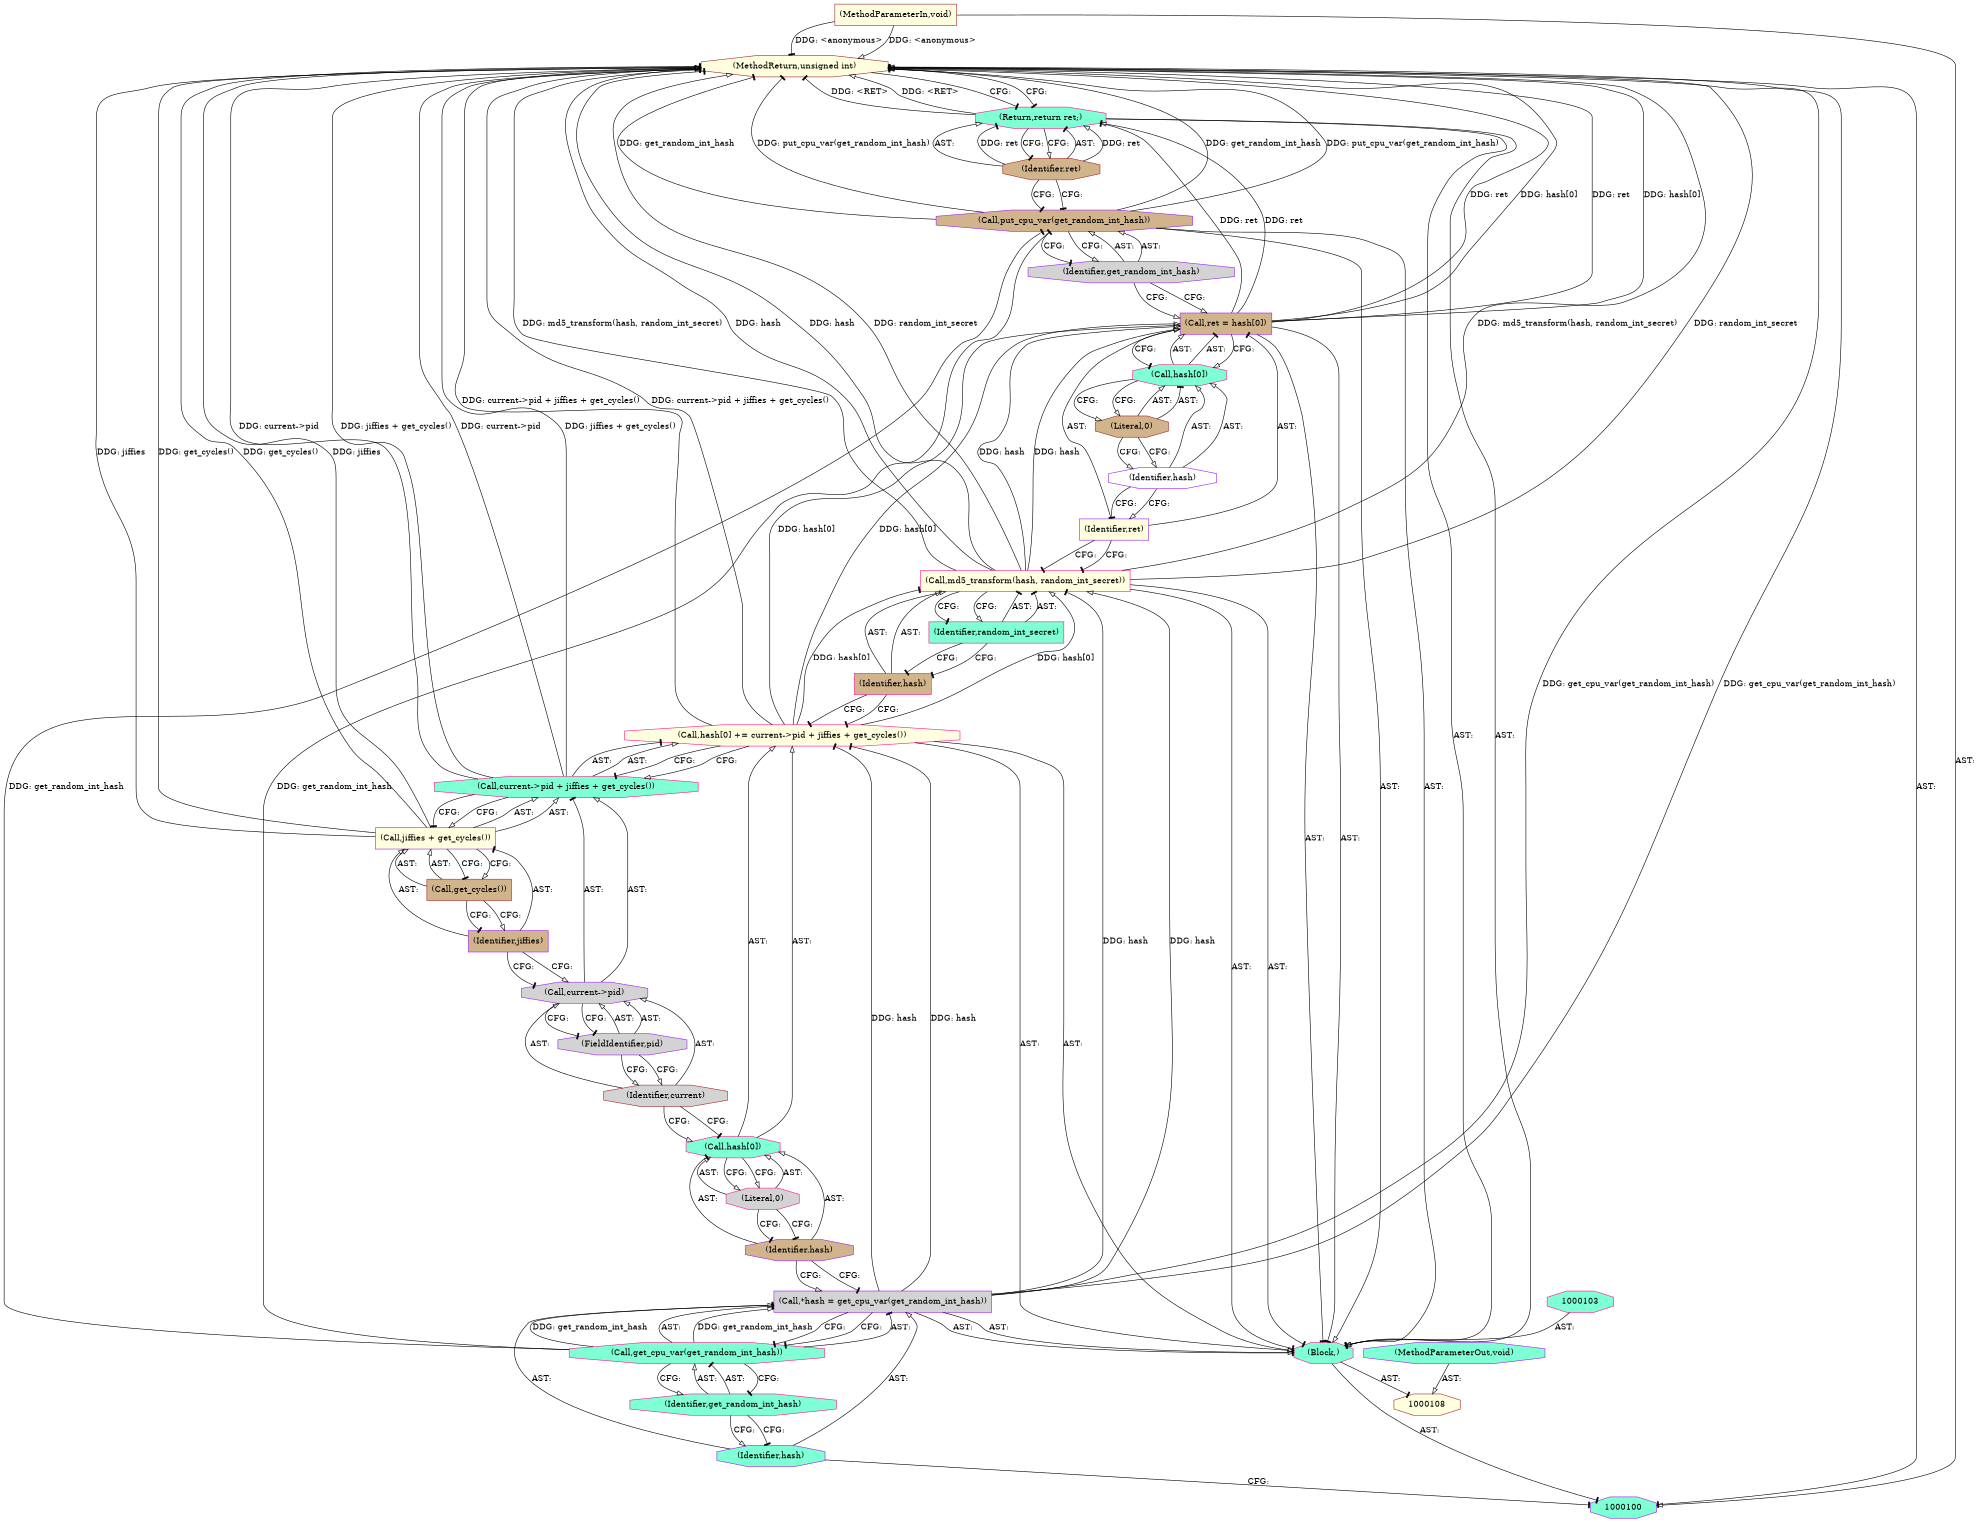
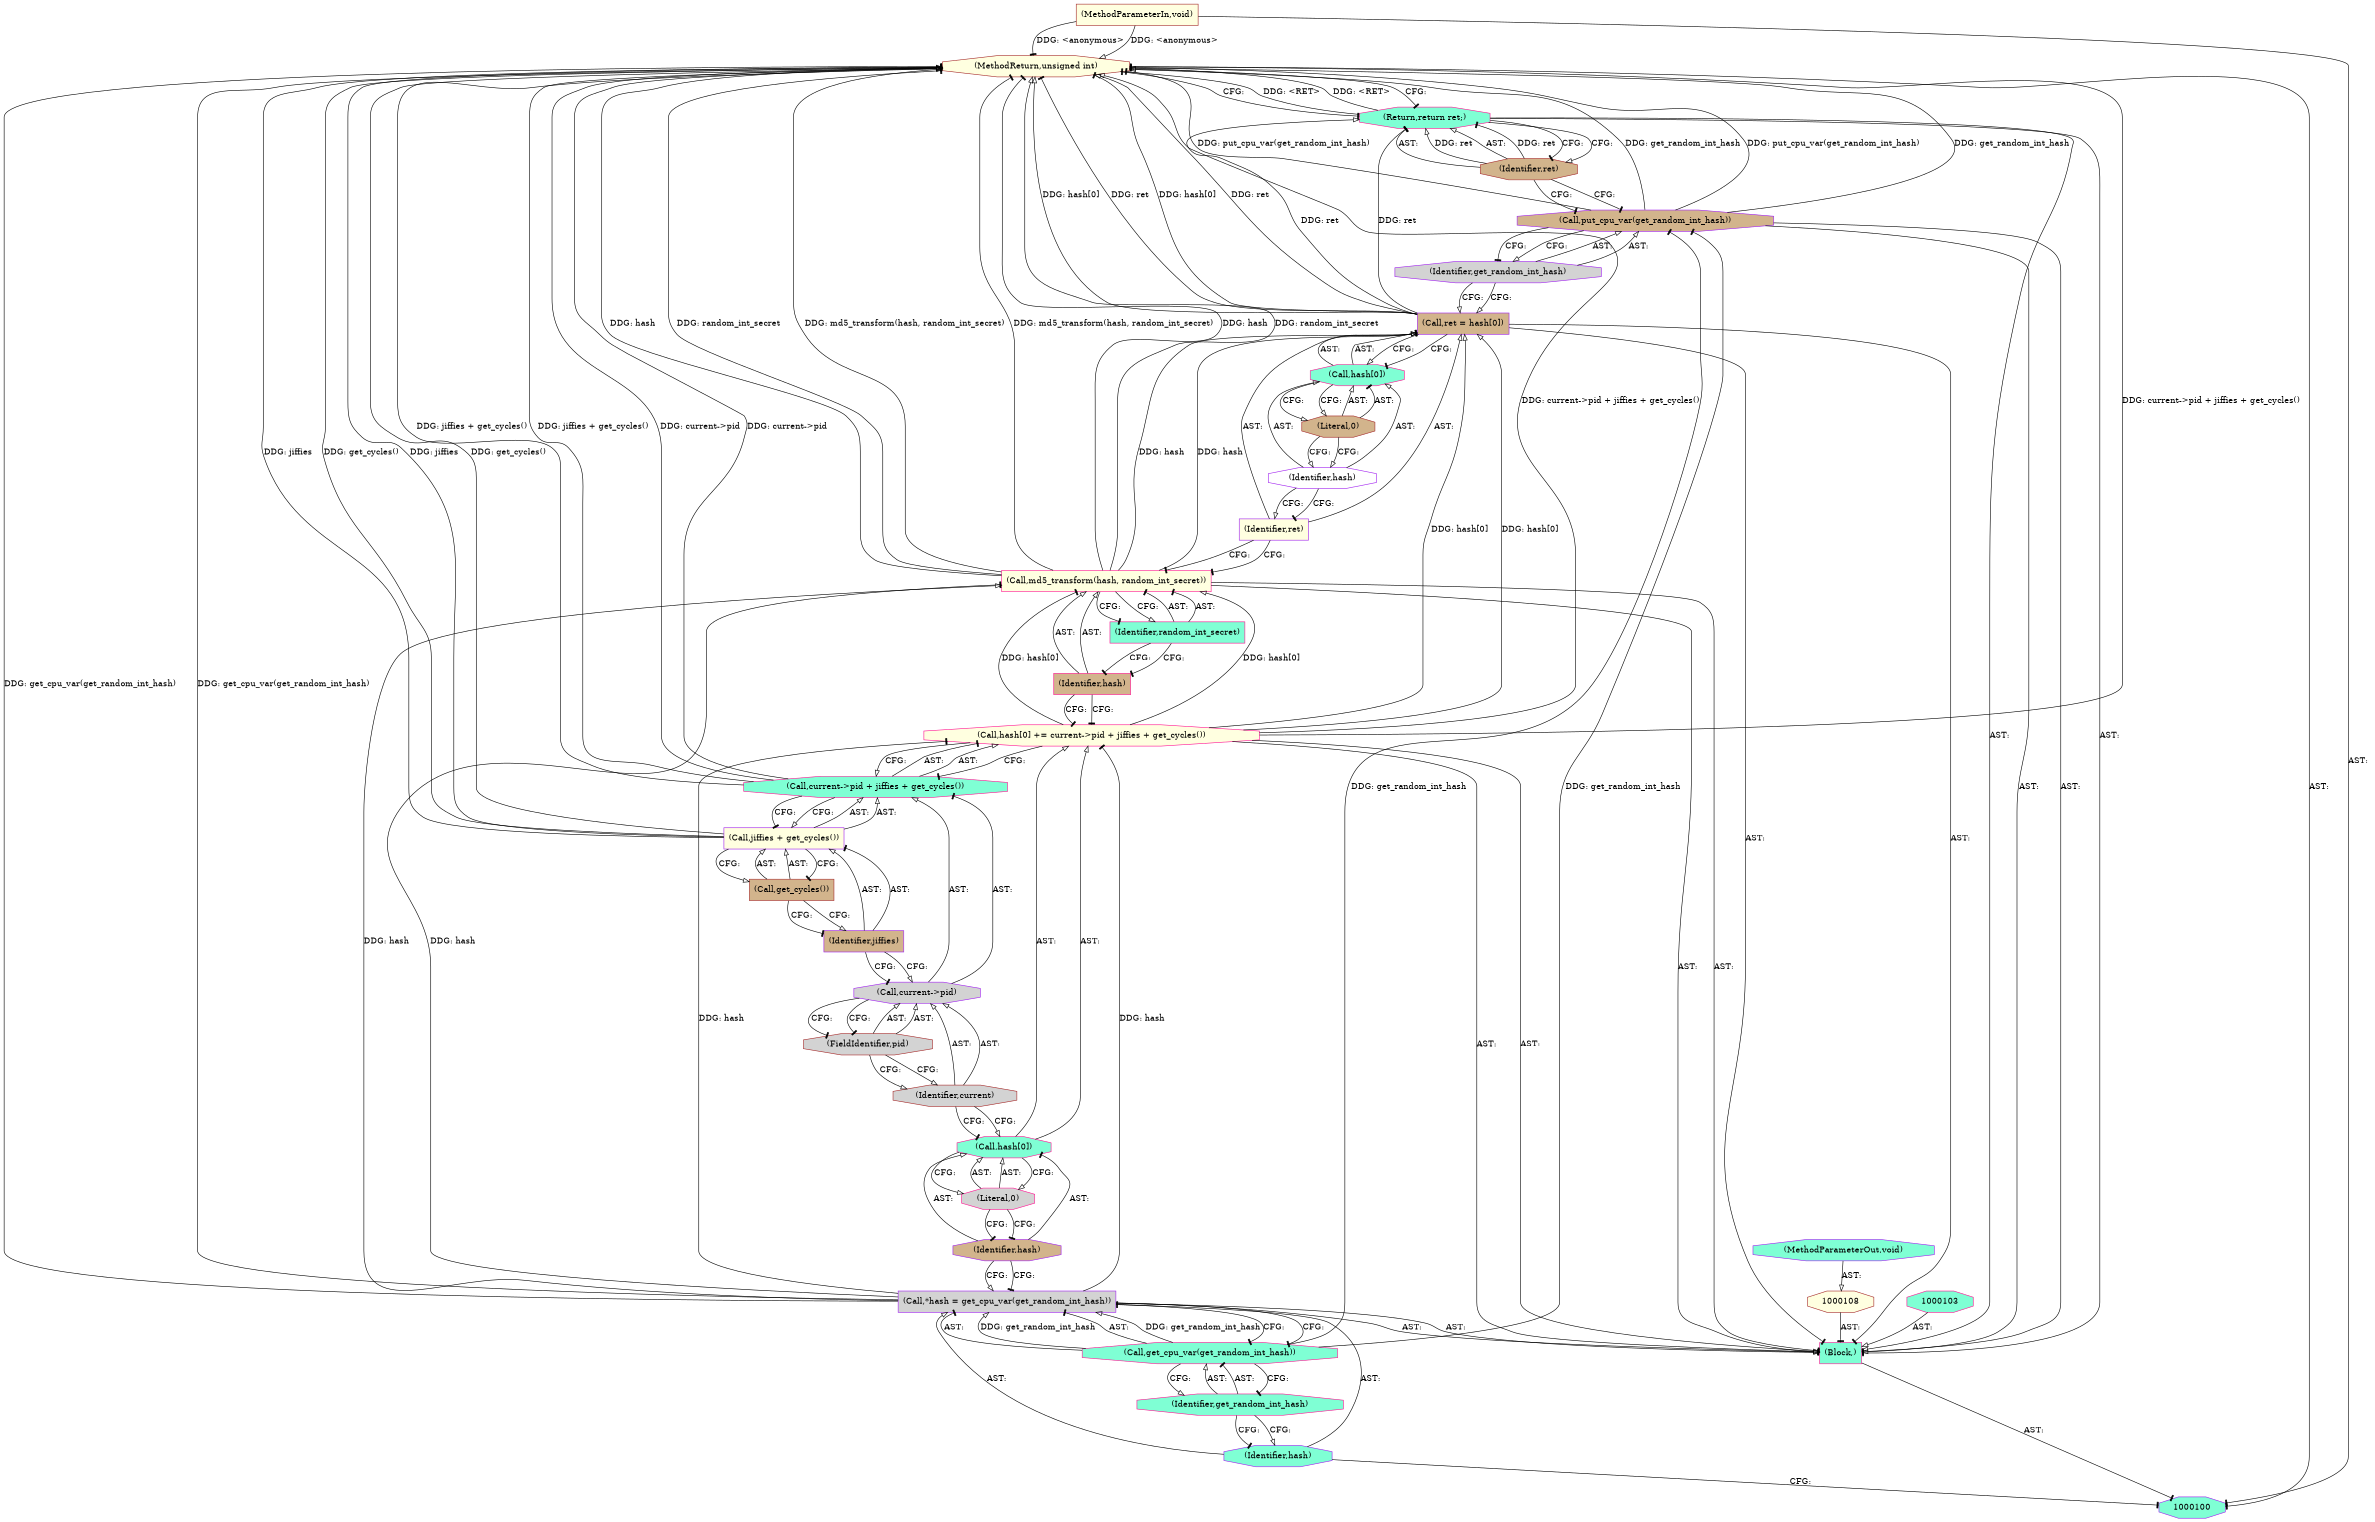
(1955, 410) -> (2348, 252)
(622, 1044) -> (868, 1044)
(1324, 1353) -> (1841, 1353)
(1373, 1378) -> (1841, 1326)
